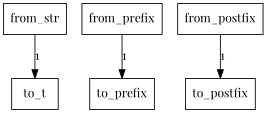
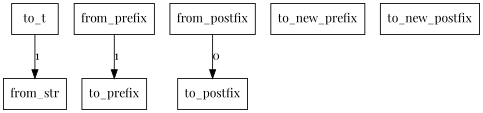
none -> (318, 19)
none -> (430, 19)
(35, 52) -> (35, 52)
(223, 56) -> (216, 56)
